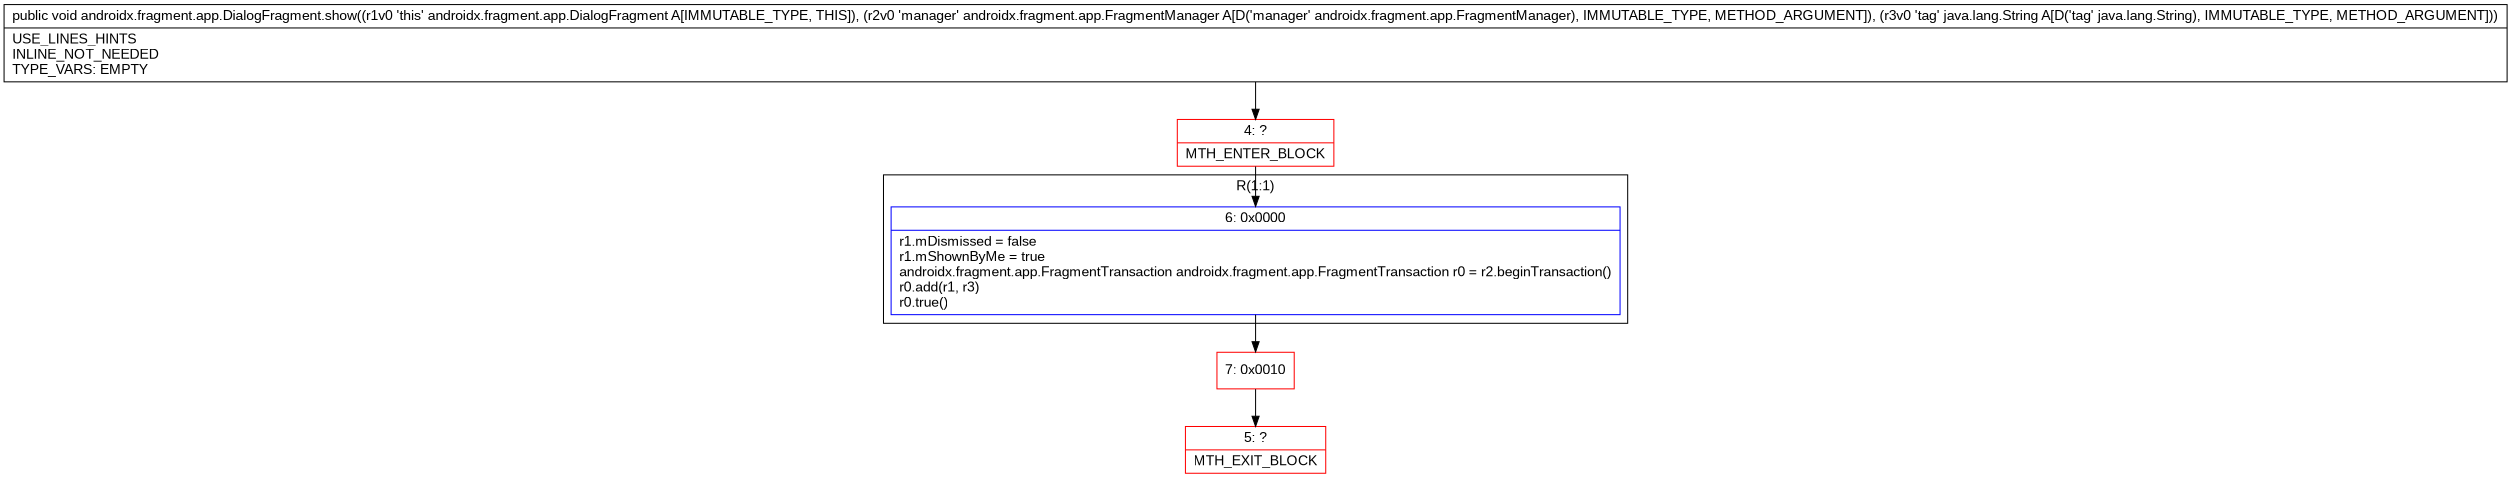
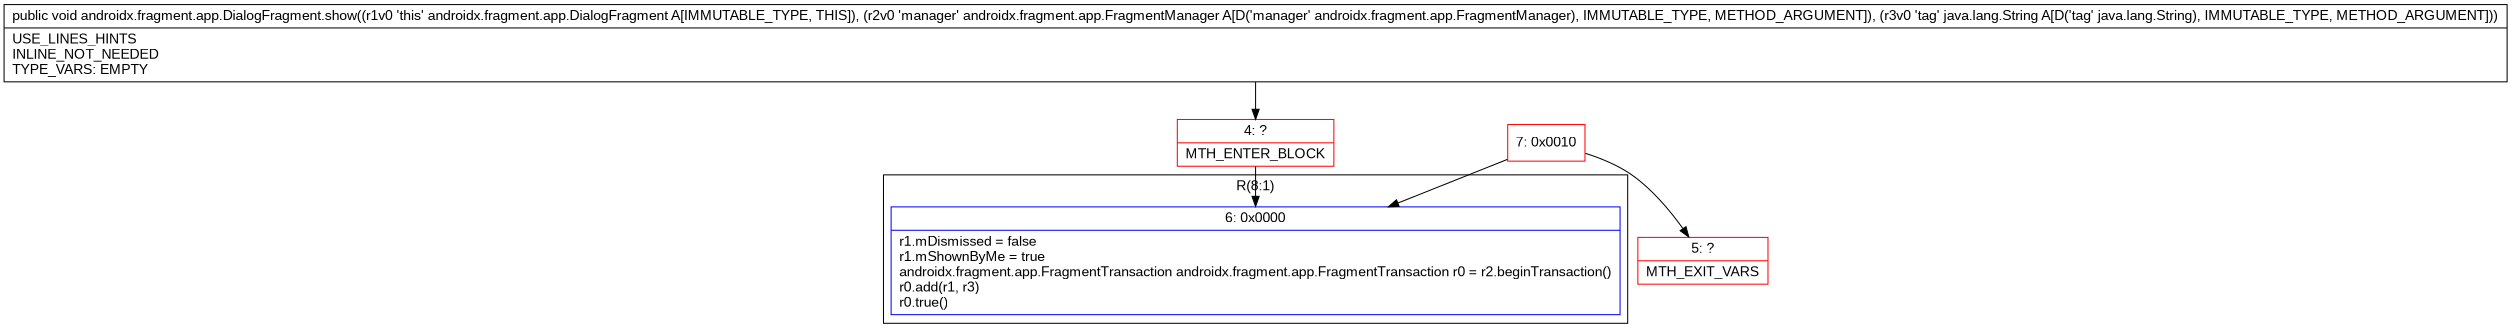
(1256, 187) -> (1256, 187)
(1256, 330) -> (1453, 181)
(1256, 461) -> (1703, 272)
